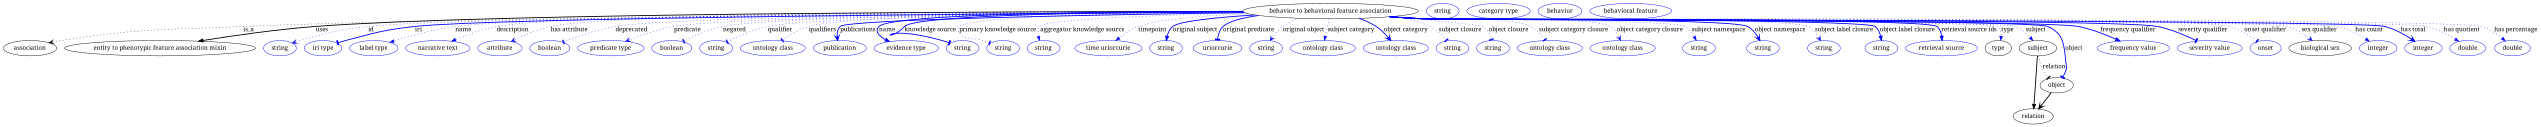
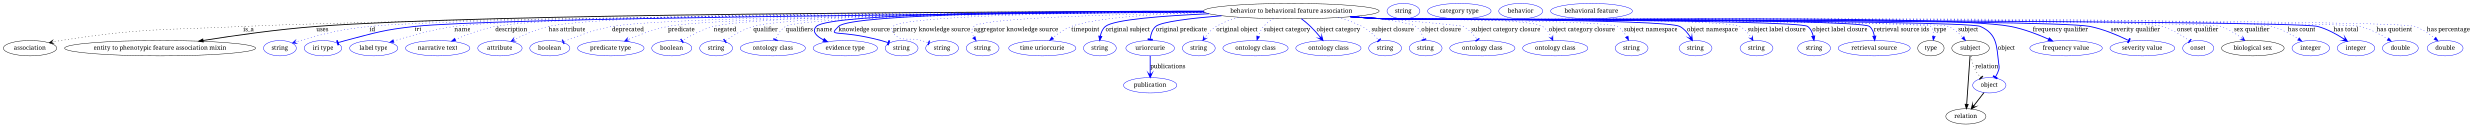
(1037, 17) -> (1150, 65)
(2057, 85) -> (1989, 85)
